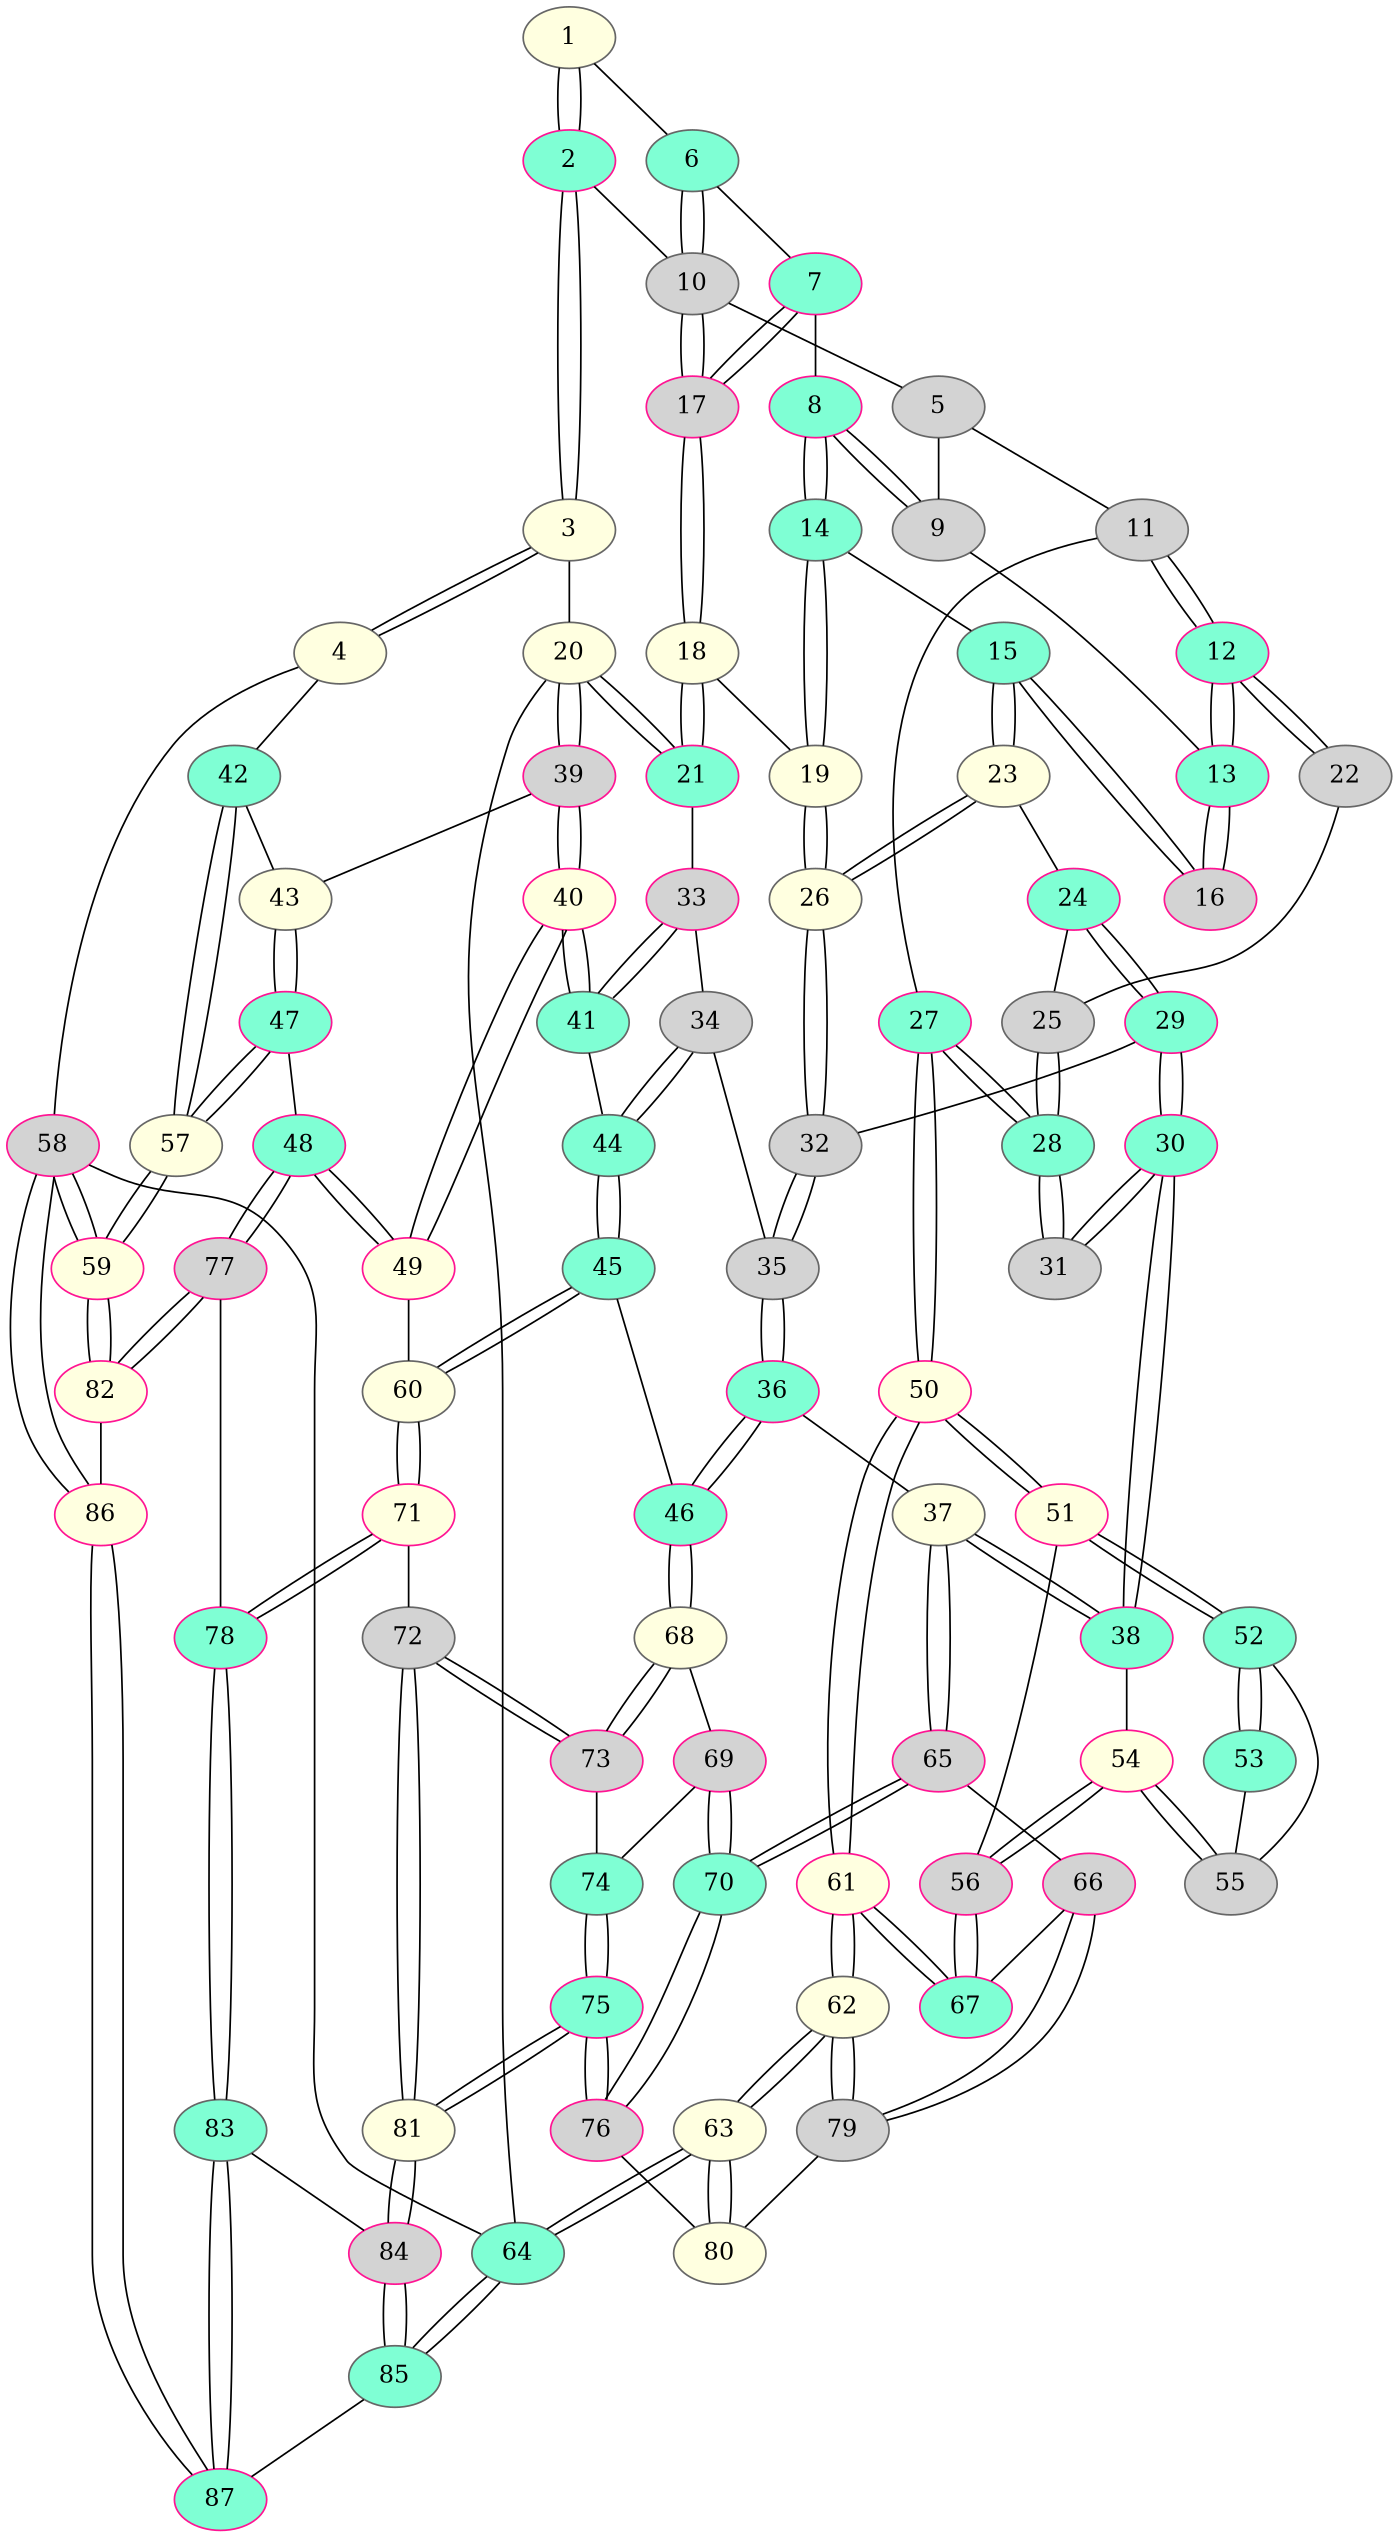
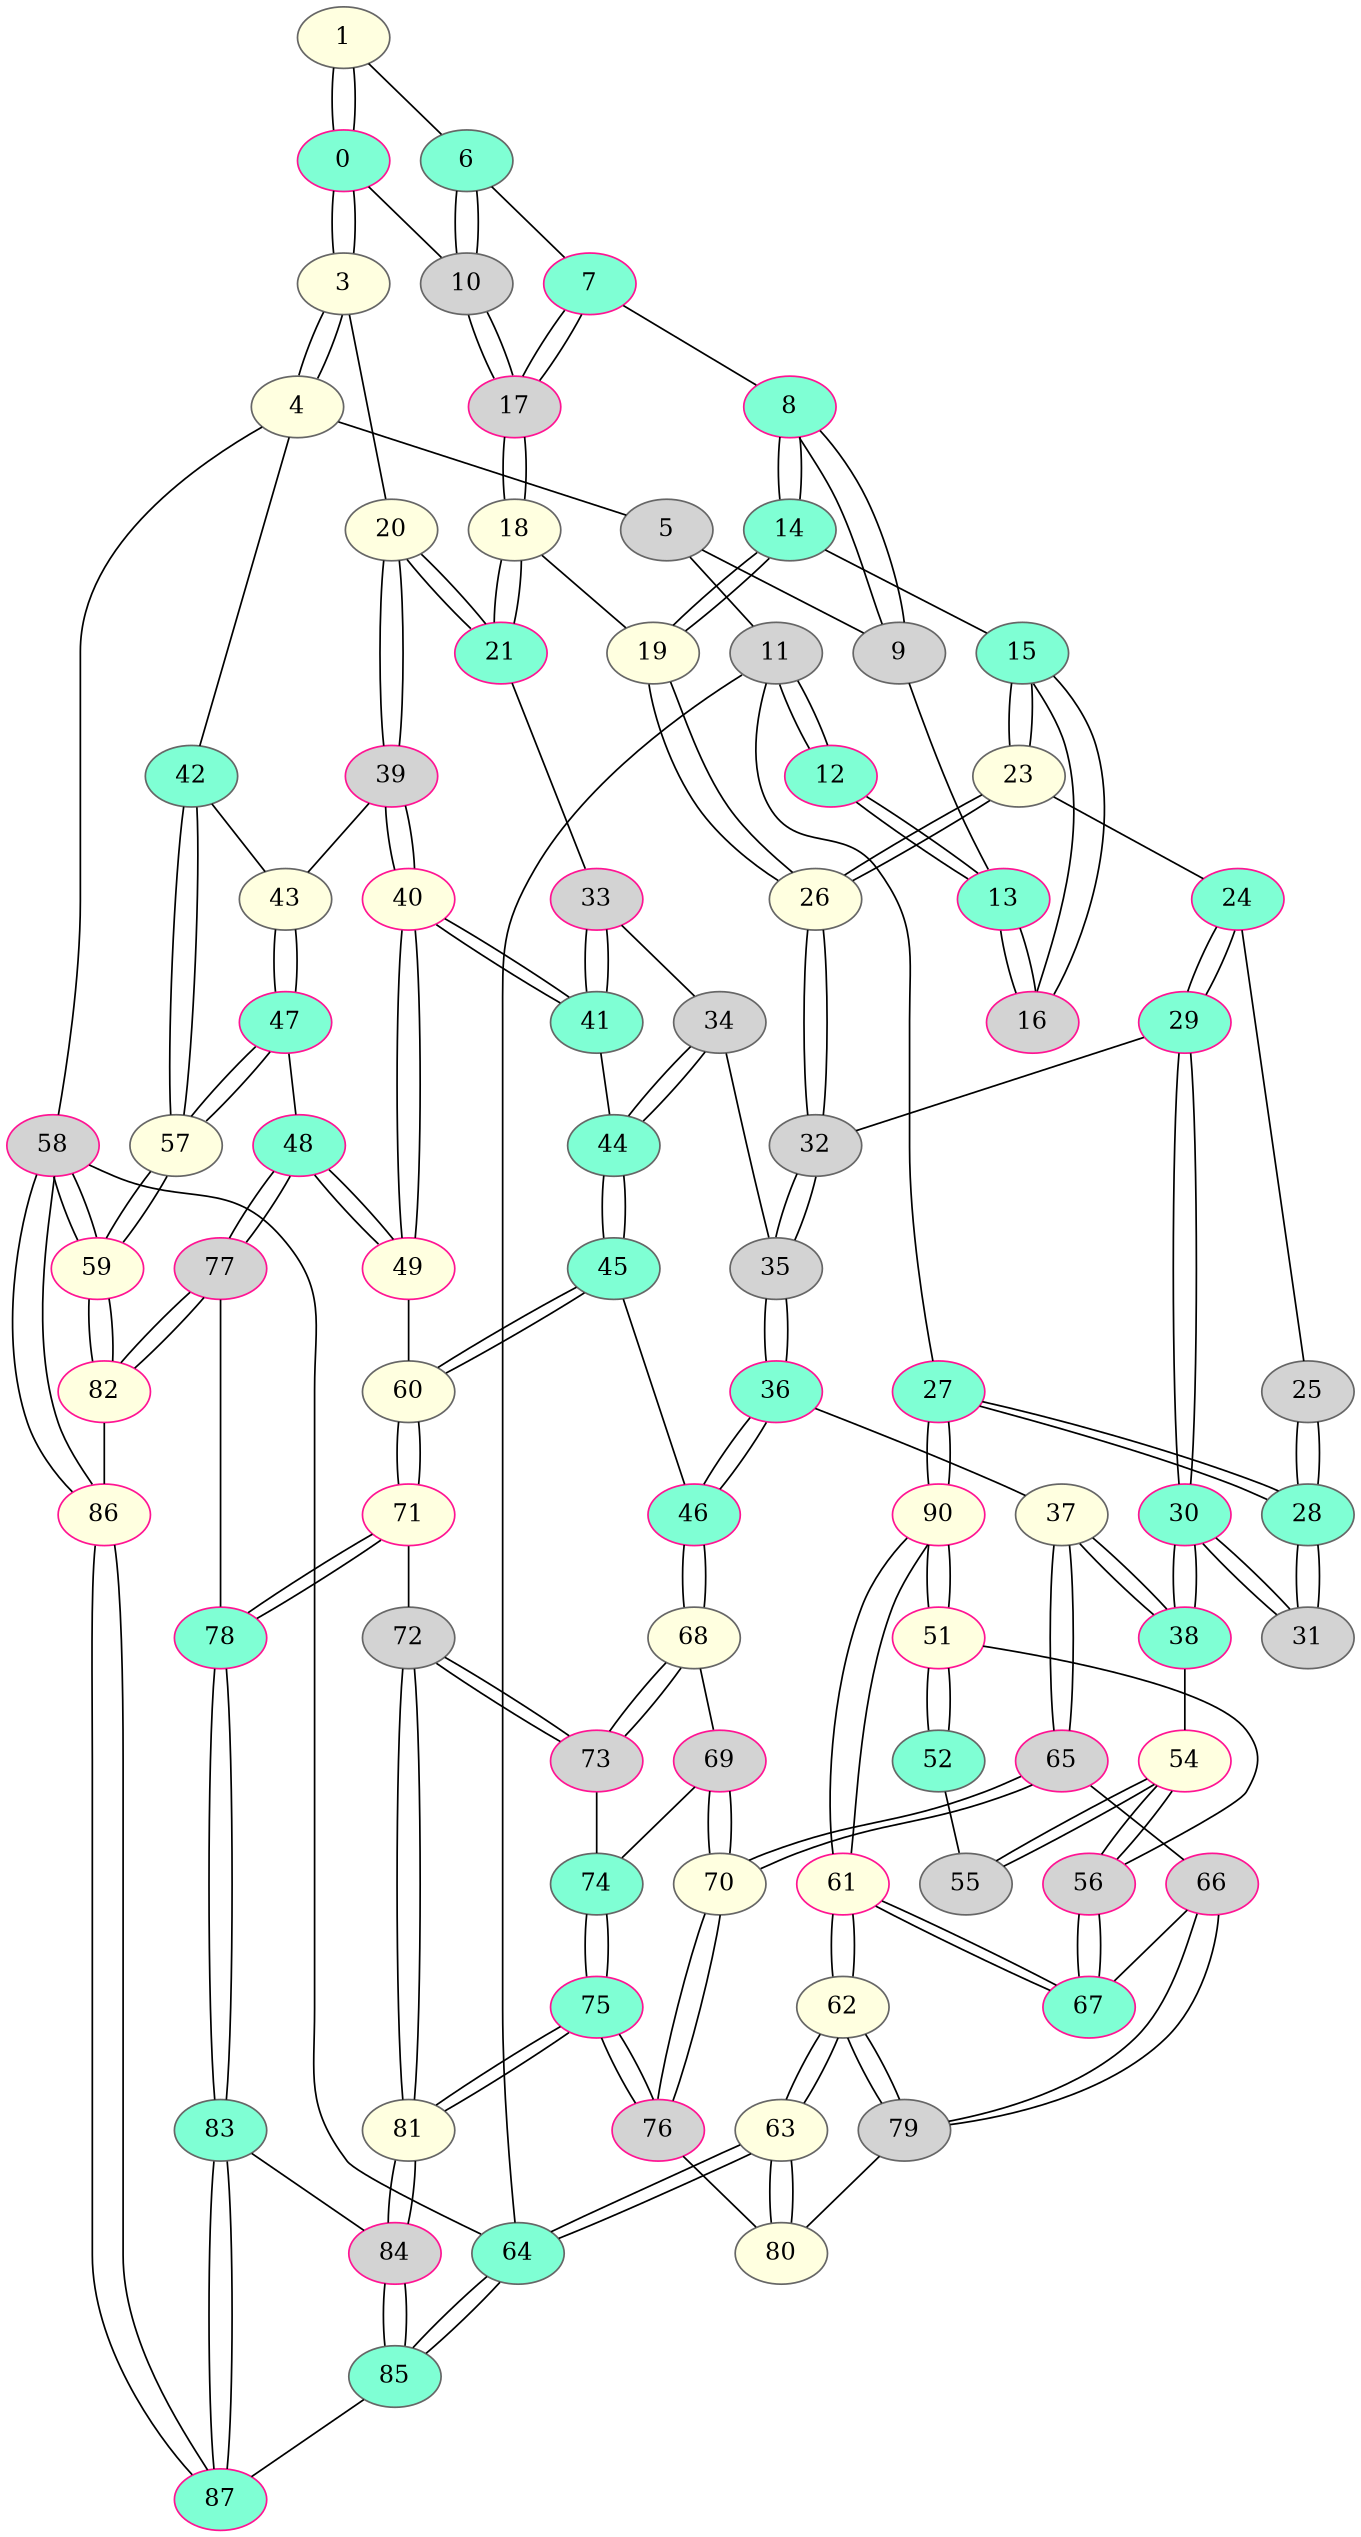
(569, 161) -> (344, 161)
(802, 339) -> (482, 469)
(1346, 776) -> none
(925, 1392) -> (939, 1515)
(503, 1443) -> (503, 1400)
(1250, 1761) -> none
(720, 1884) -> (720, 1884)
